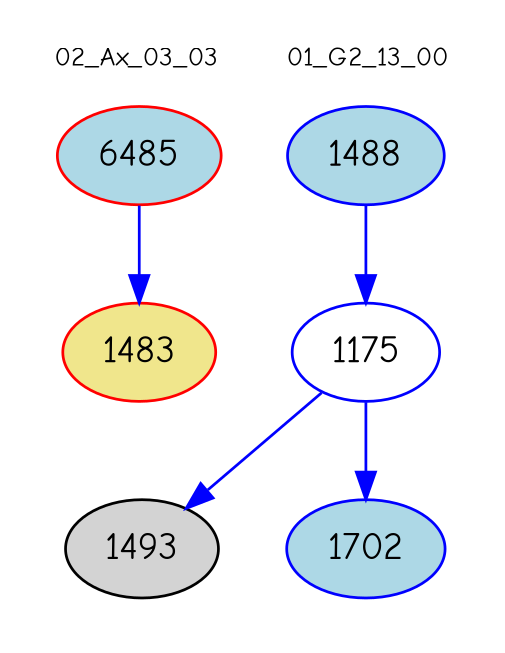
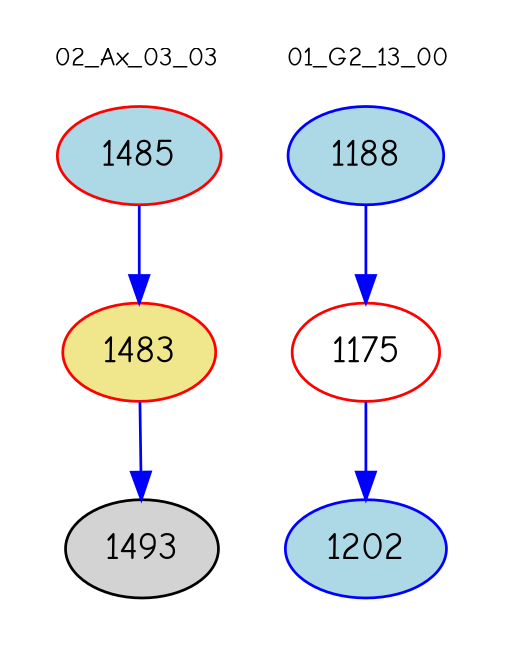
(139, 156) -> (139, 156)
(366, 156) -> (366, 156)
(366, 352) -> (366, 352)
(282, 427) -> (140, 437)
(366, 549) -> (366, 549)
